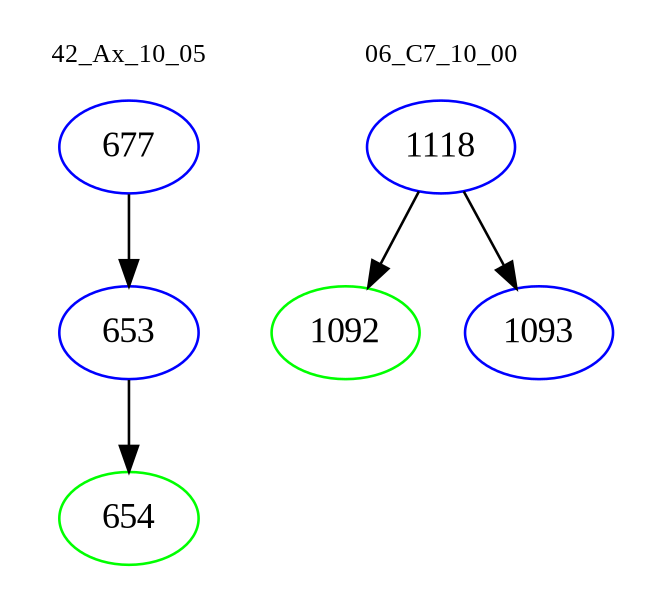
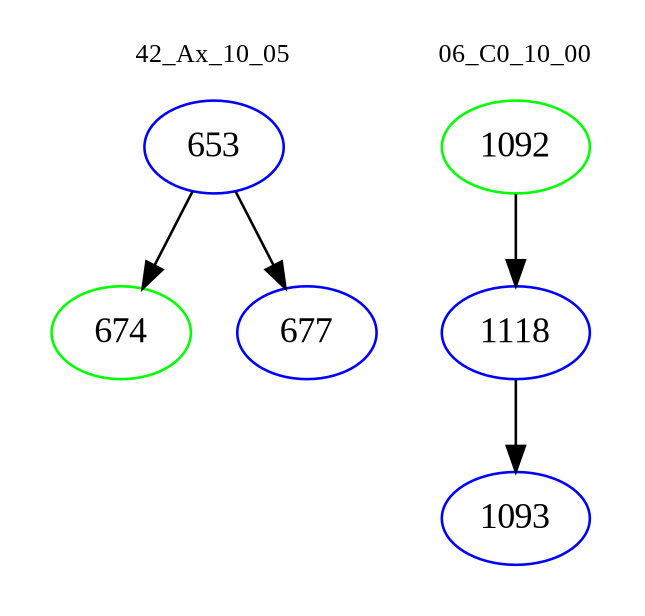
(442, 55) -> (516, 55)
(129, 227) -> (255, 228)
(400, 228) -> (516, 227)
(129, 518) -> (121, 333)
